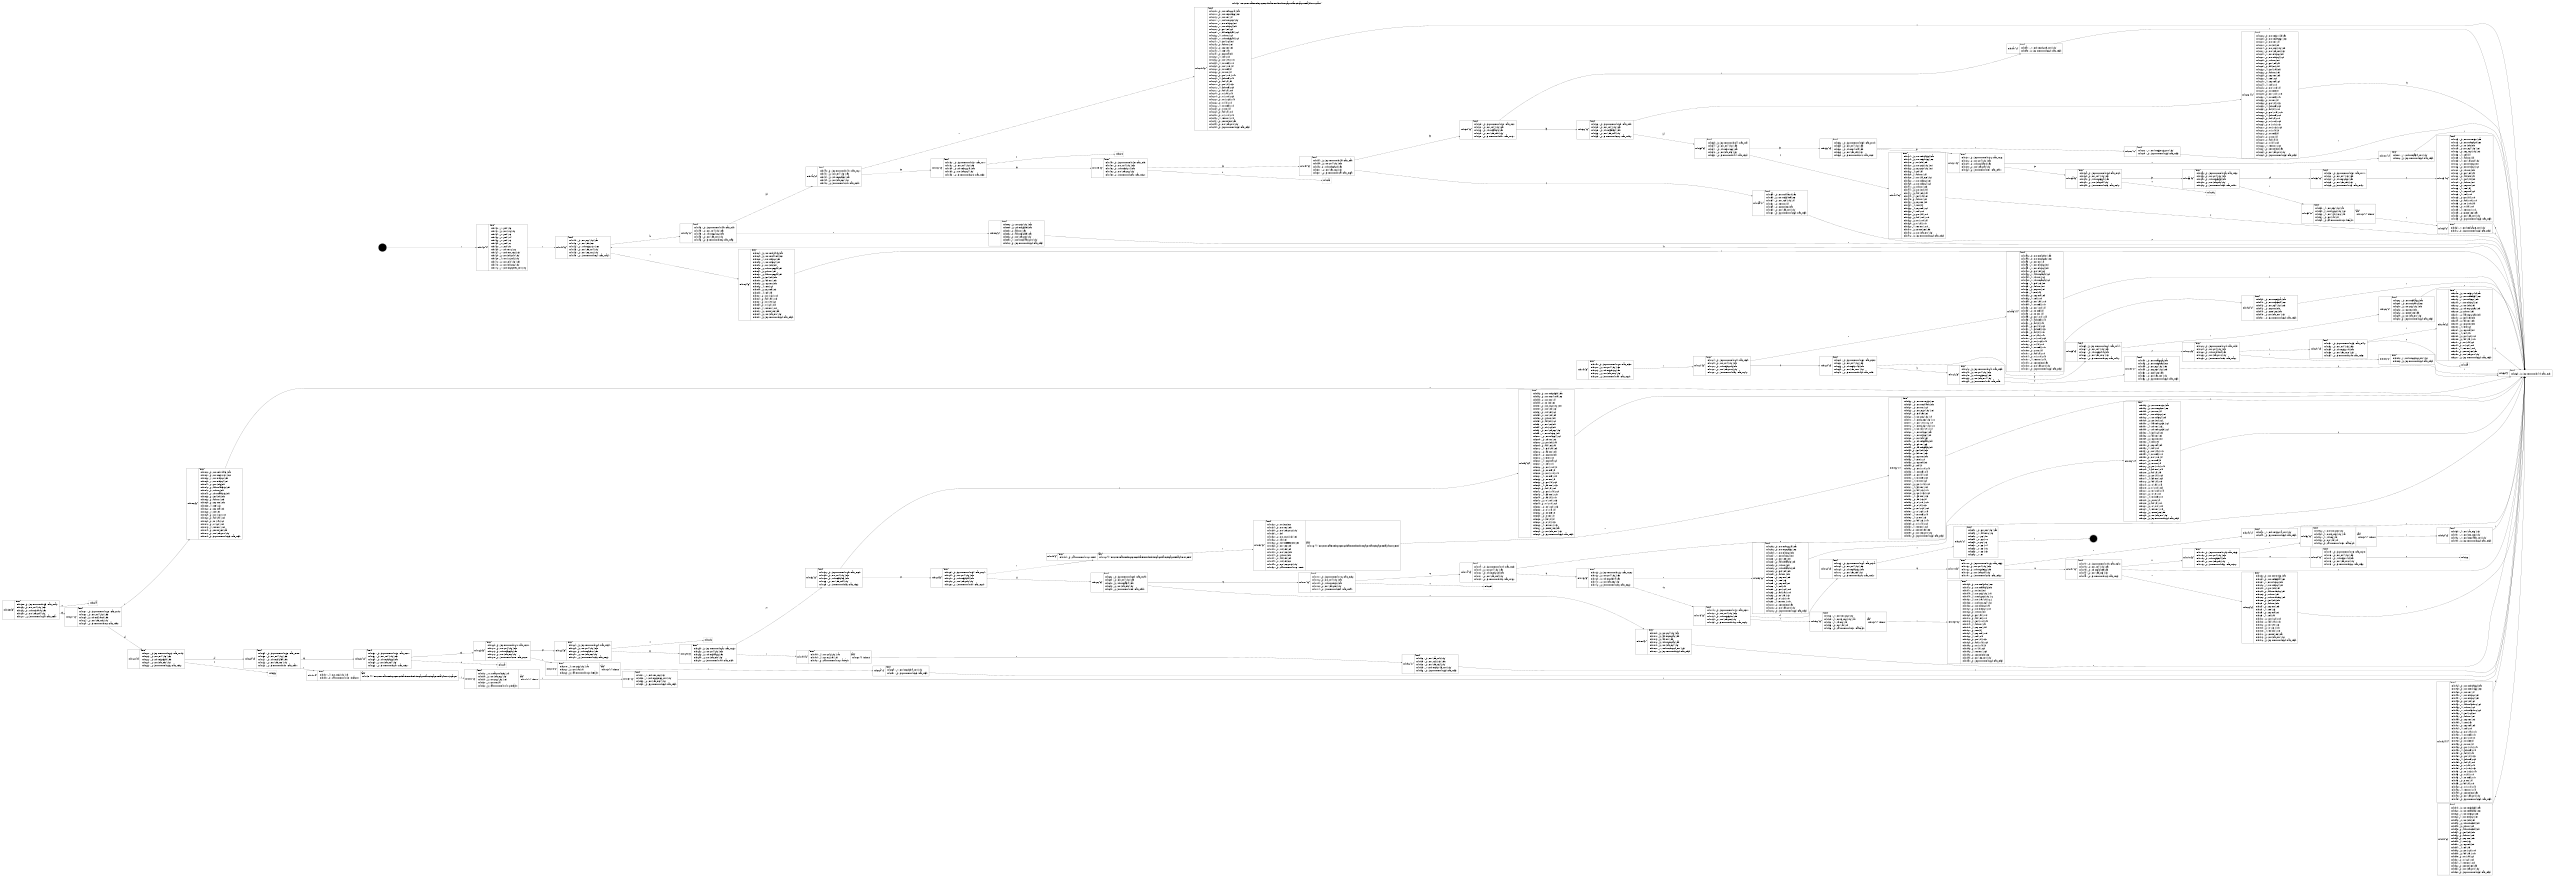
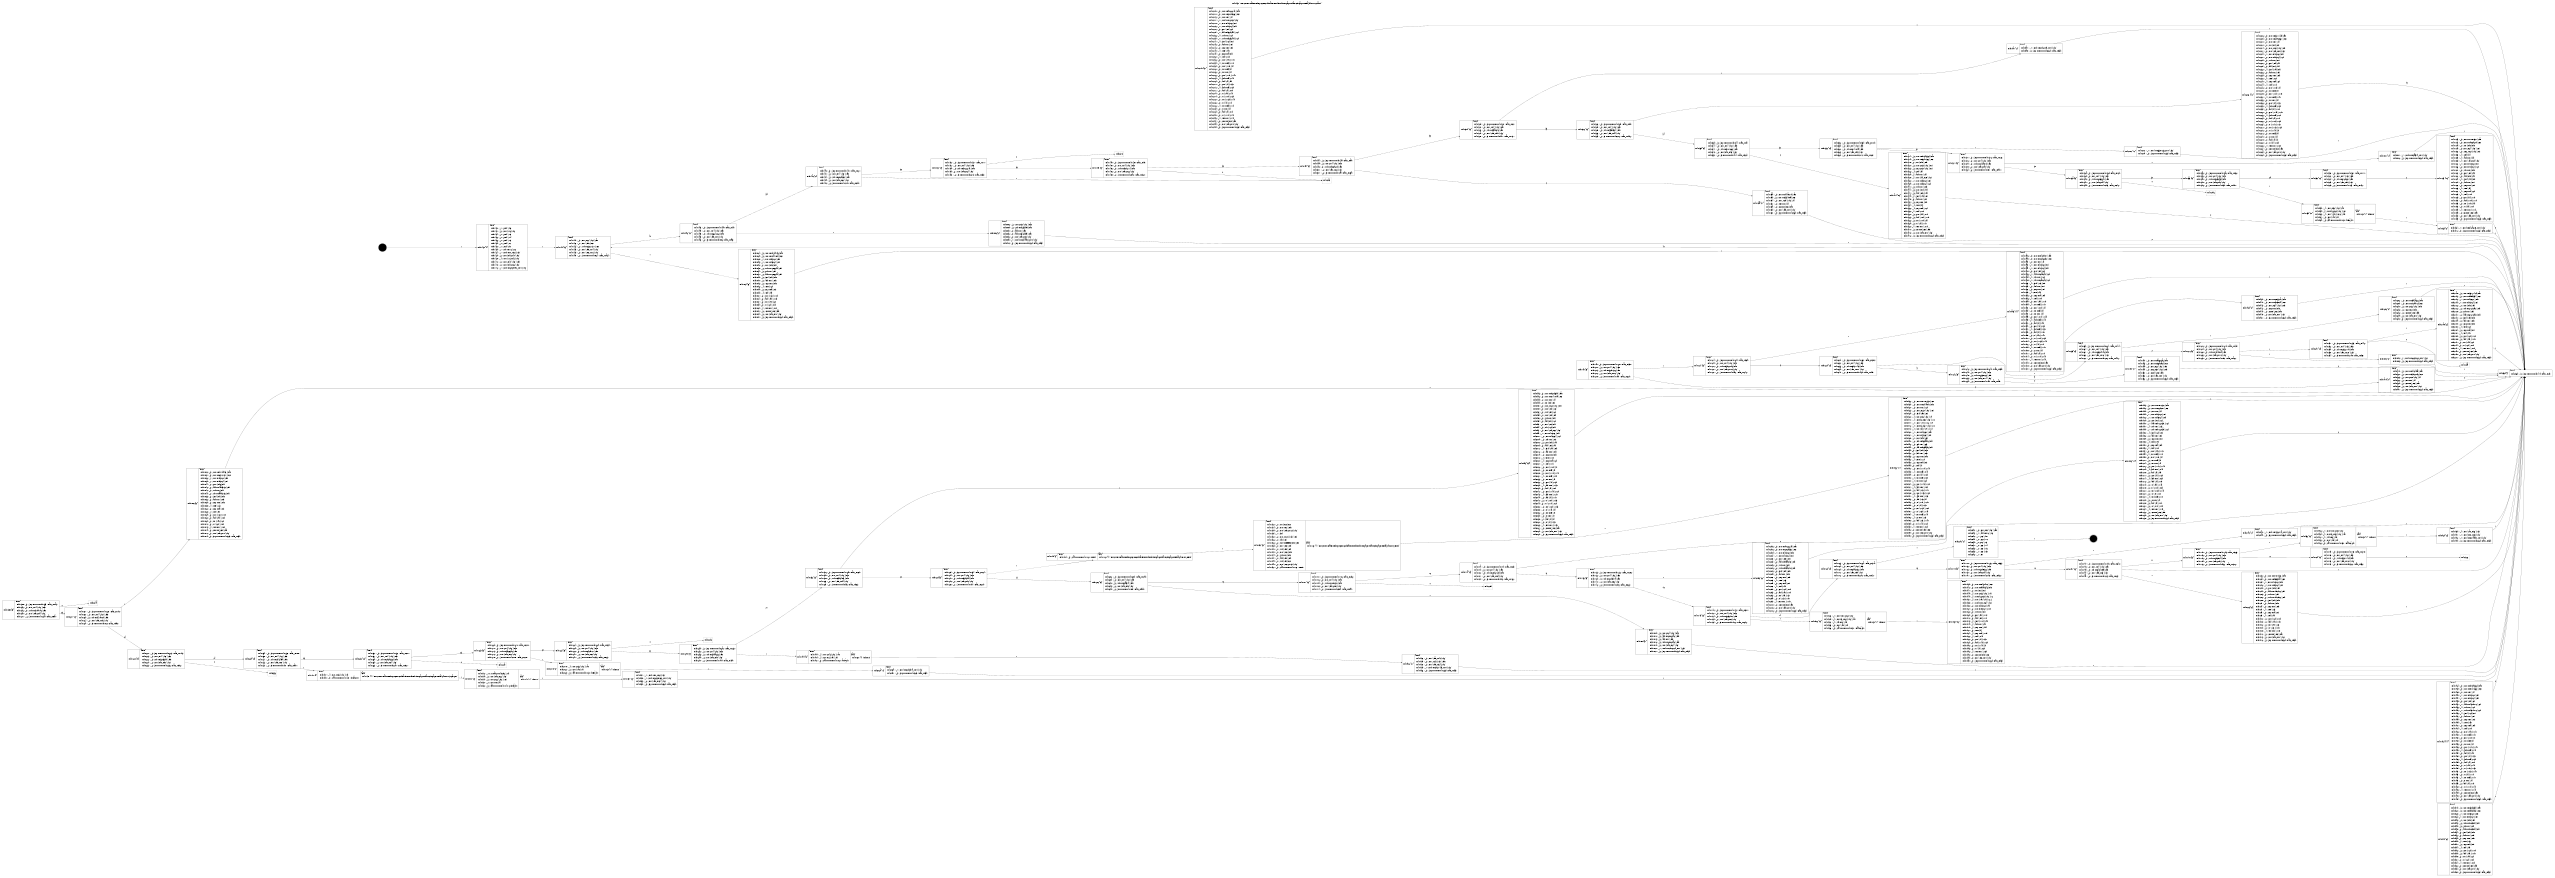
(1027, 123) -> (1091, 180)
none -> (2407, 380)
